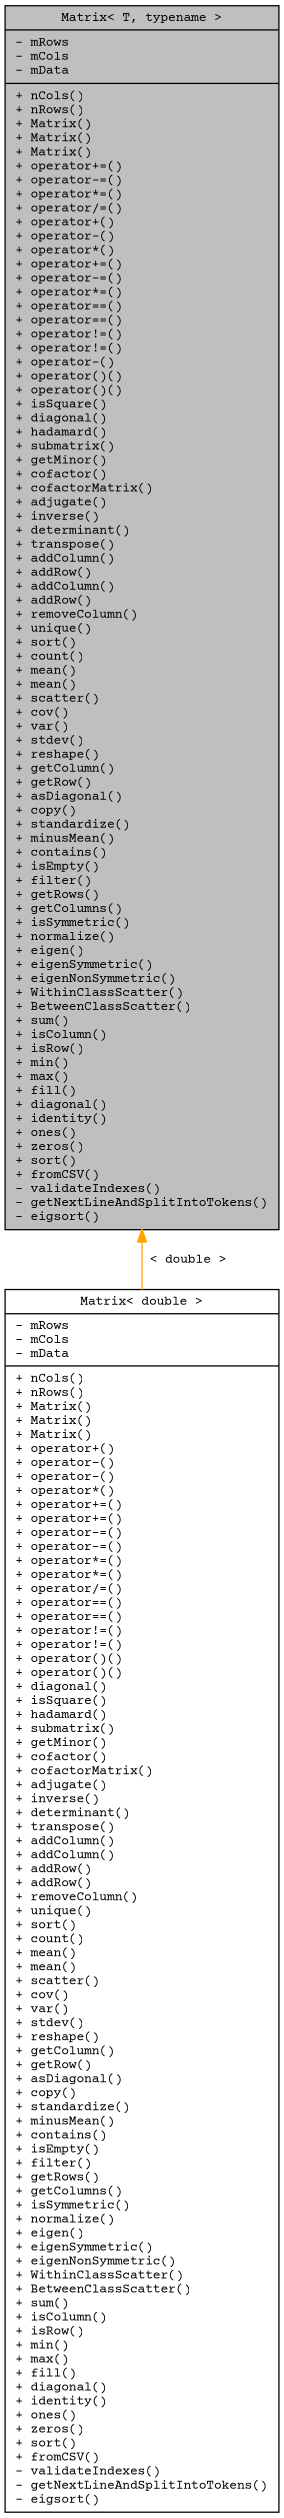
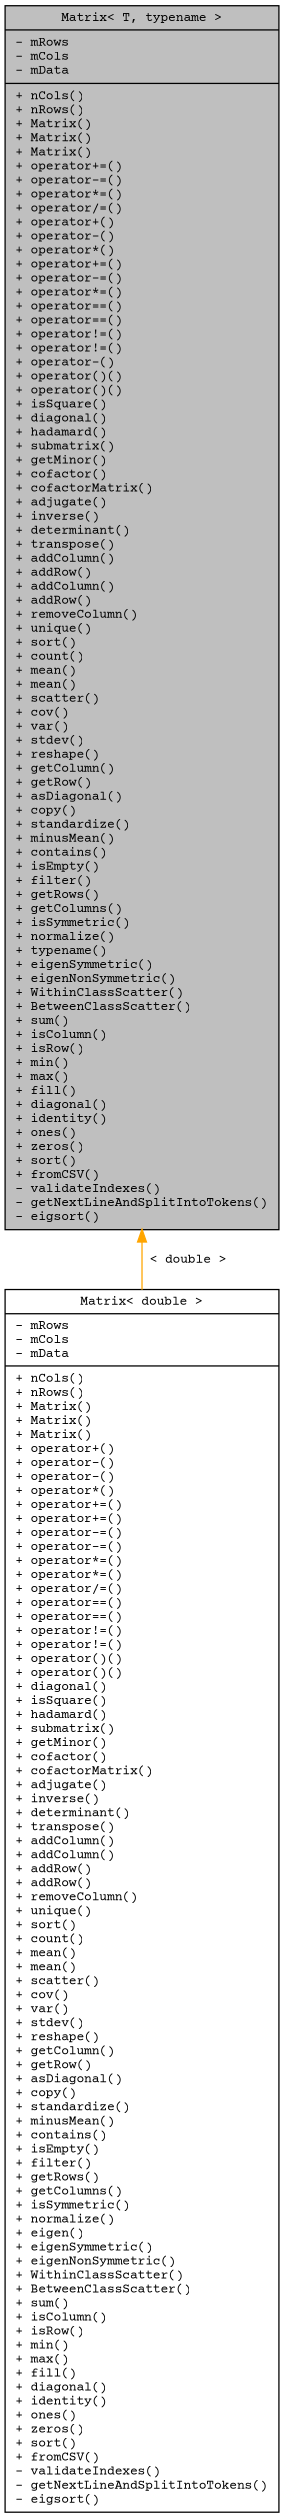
(50, 950) -> (62, 950)
